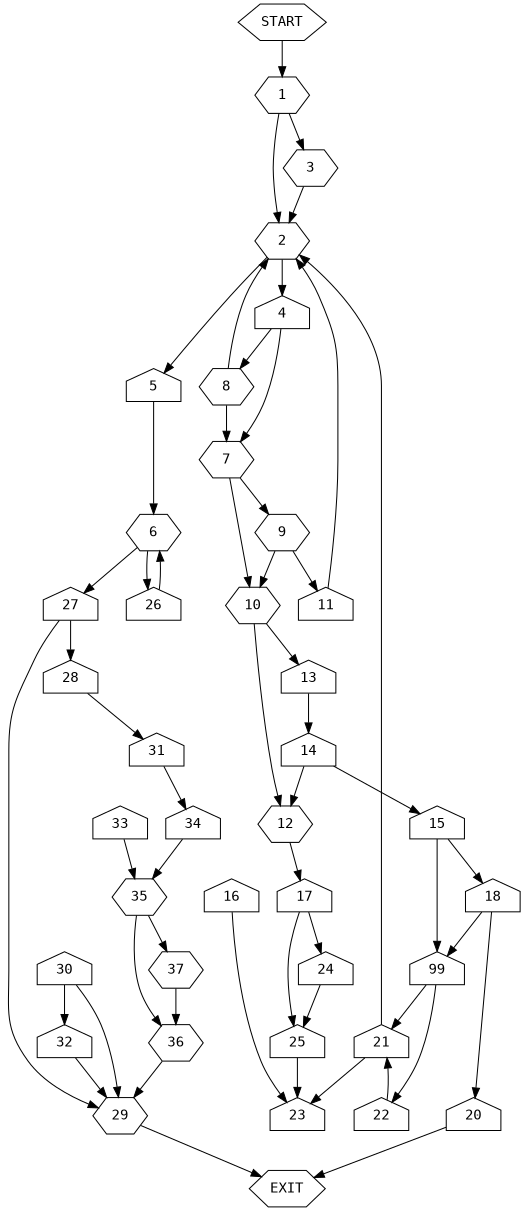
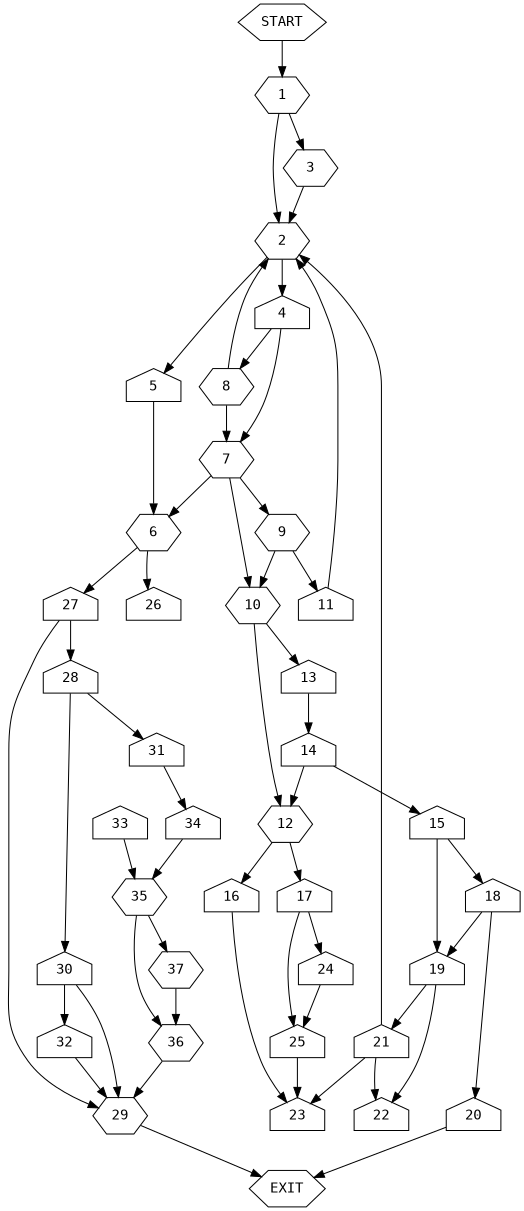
(160, 576) -> (194, 493)
none -> (68, 817)
none -> (260, 859)
(437, 970) -> (437, 970)
(388, 1084) -> (375, 1074)
